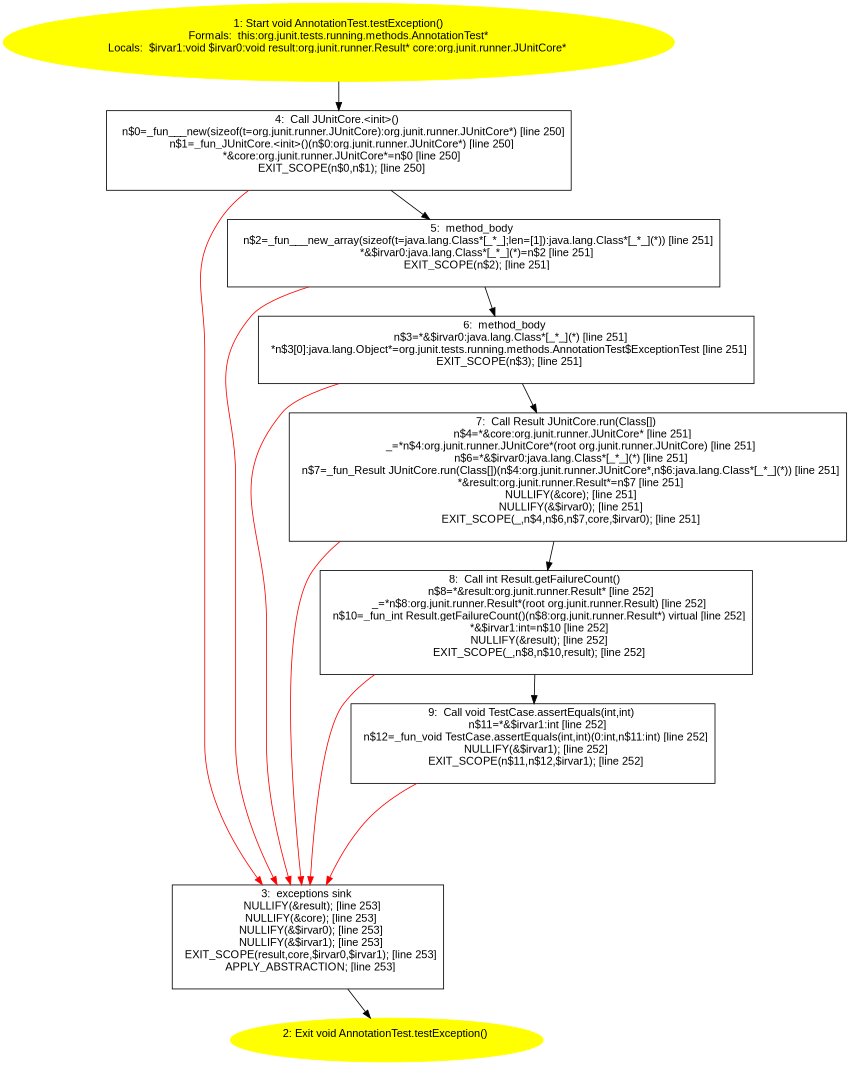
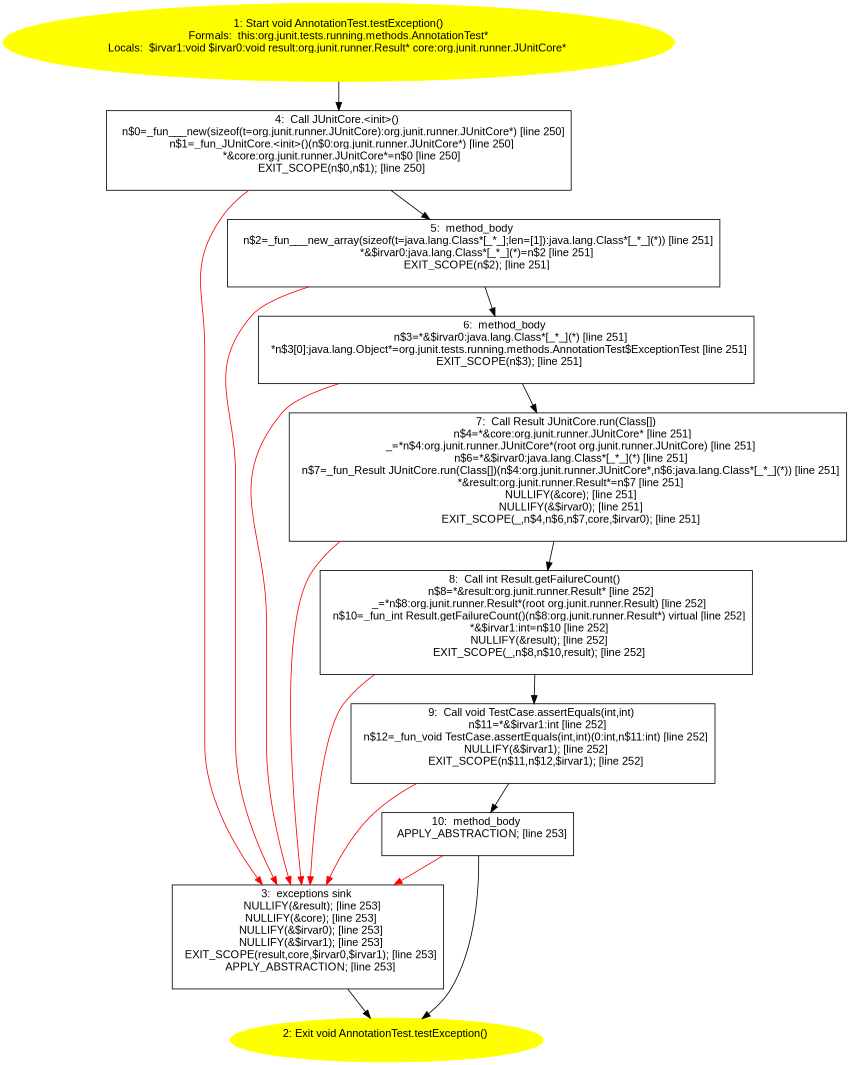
none -> (478, 834)
